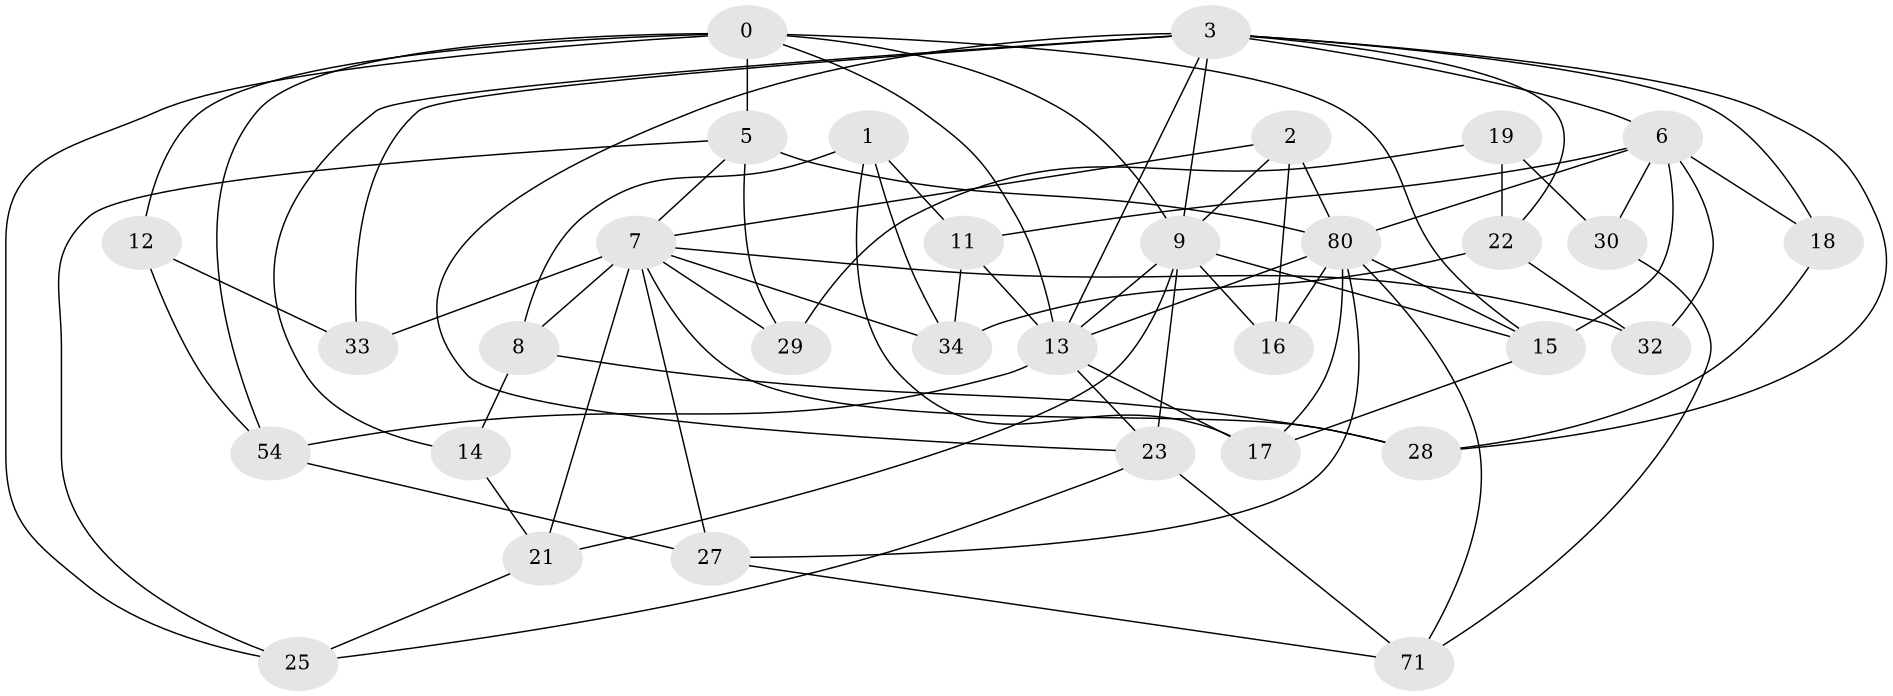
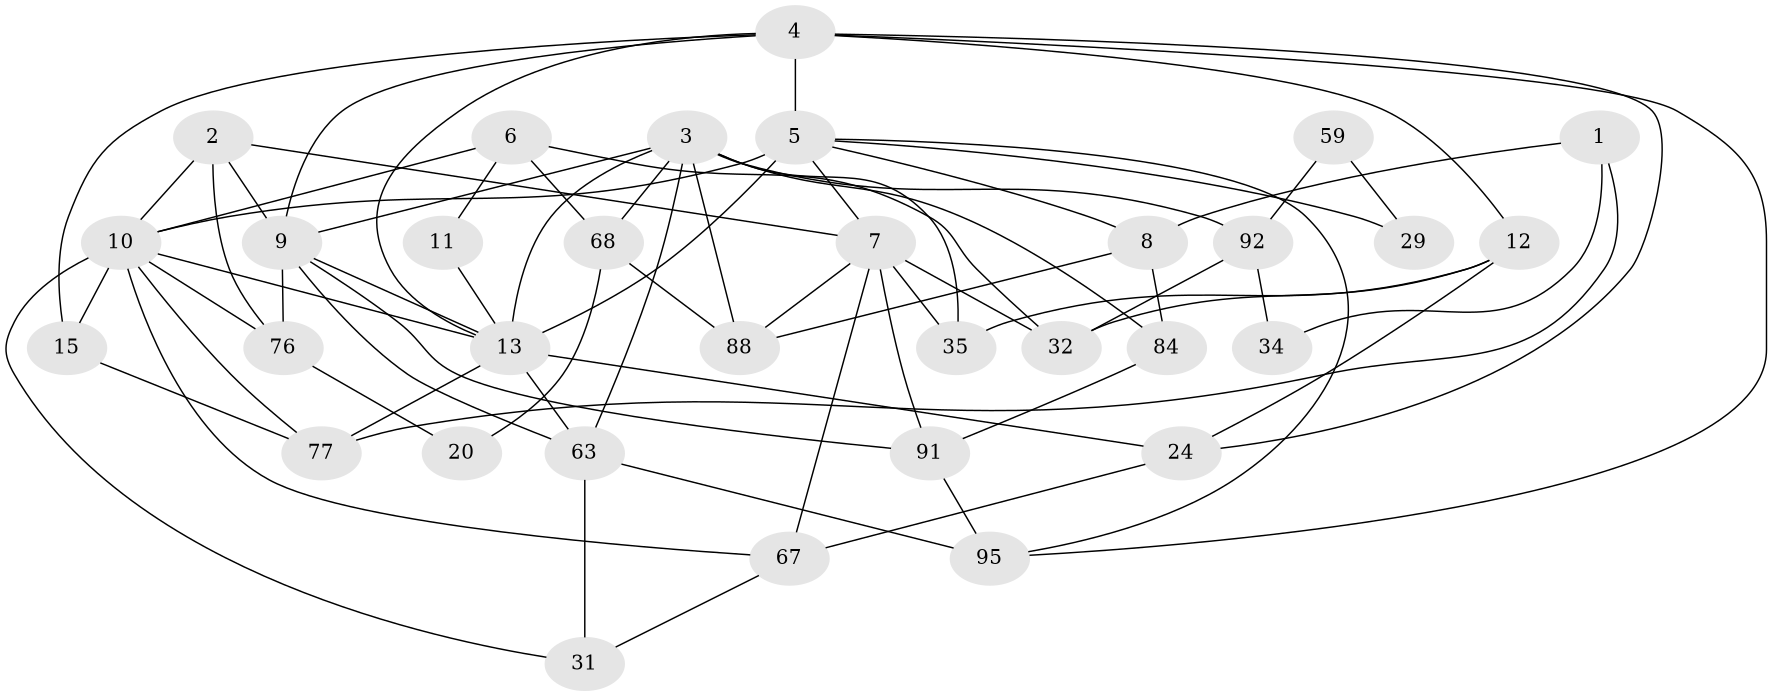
(747, 32) -> (795, 32)
(1442, 72) -> none
(1502, 137) -> (1334, 137)
(916, 190) -> none
(1341, 243) -> (121, 243)
(1502, 243) -> (1253, 243)
(1607, 243) -> none
(1824, 243) -> (604, 243)
none -> (669, 260)
(1663, 263) -> none
(578, 295) -> (961, 179)
(714, 295) -> none
(794, 295) -> none
(1363, 295) -> none
(958, 296) -> none
none -> (1189, 304)
(358, 348) -> (956, 348)
(1274, 348) -> (284, 348)
(271, 453) -> (1181, 453)
none -> (462, 453)
(471, 453) -> (1167, 348)
(1155, 453) -> (585, 453)
(1261, 453) -> (322, 453)
(1422, 453) -> (740, 348)
(543, 559) -> (930, 453)
(711, 559) -> (790, 559)
(298, 664) -> (990, 559)
(1414, 664) -> (585, 664)
